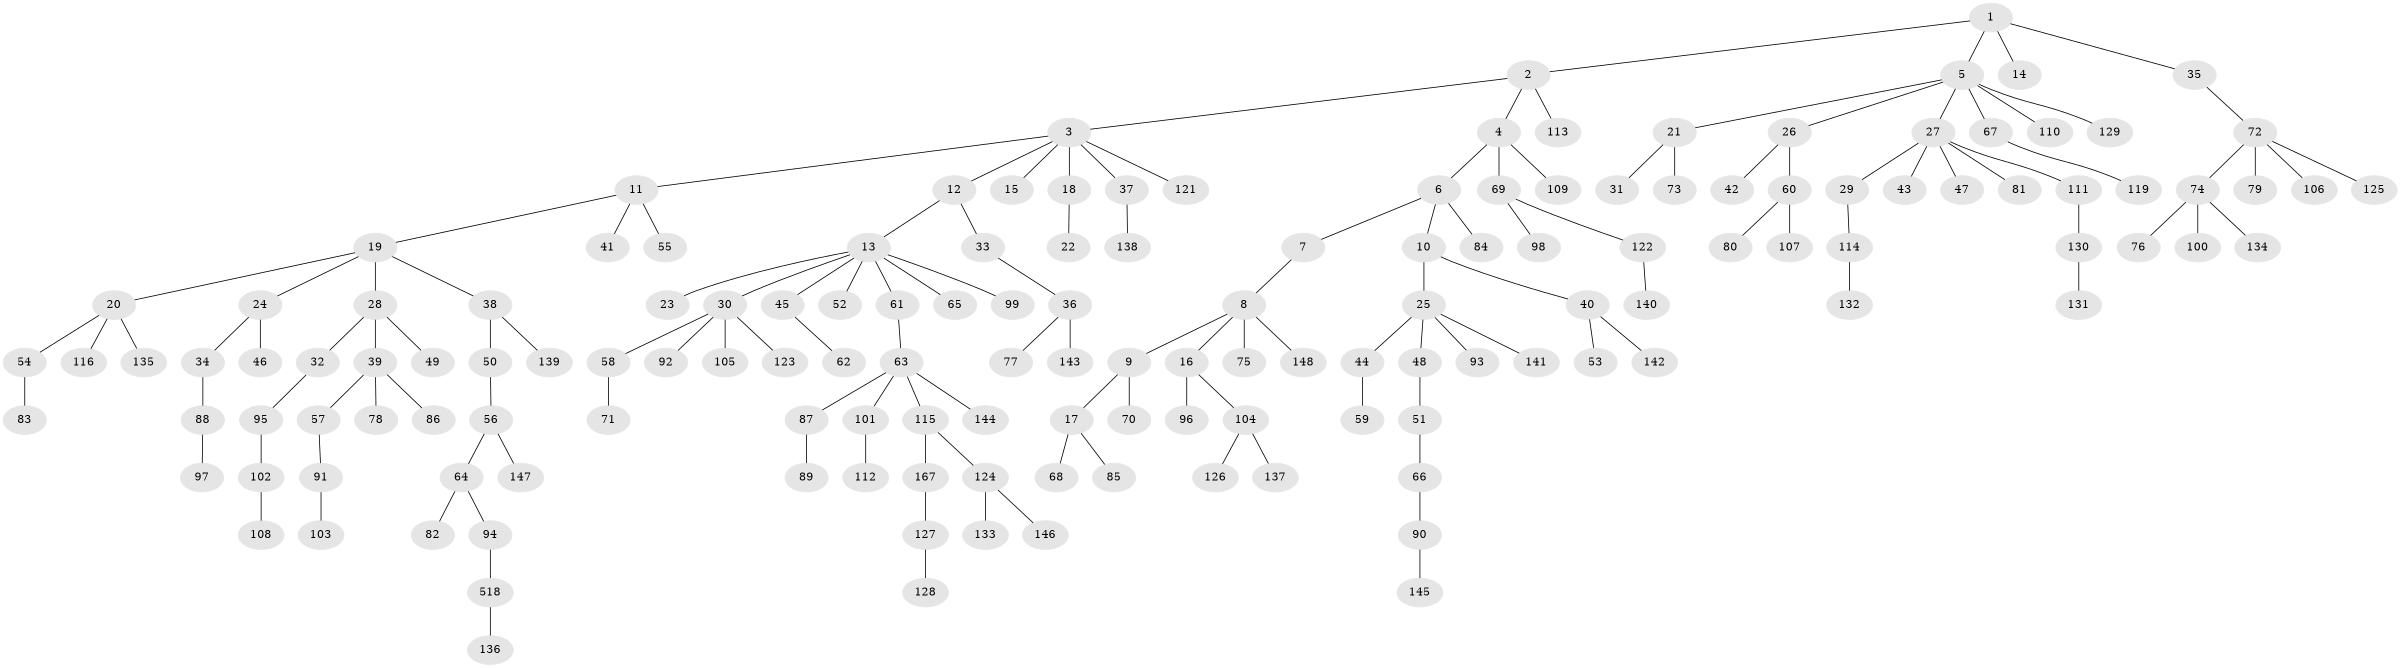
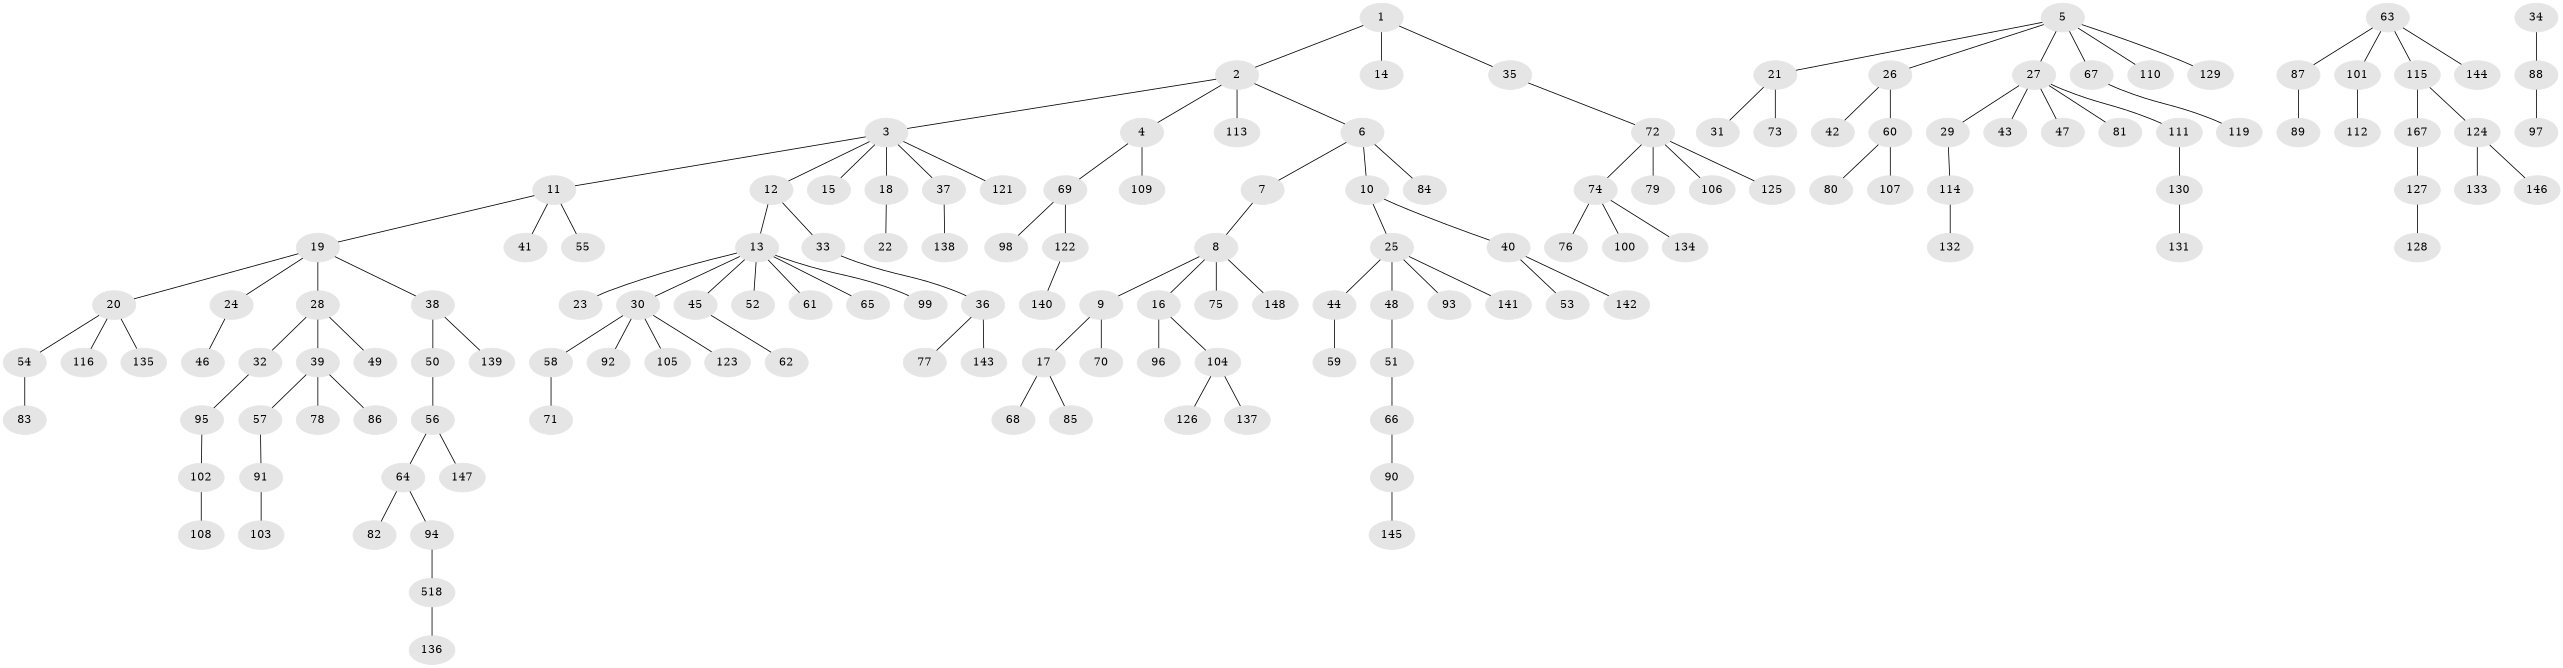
(1977, 46) -> none
(1469, 161) -> (1300, 104)
(232, 334) -> none
(900, 334) -> none
